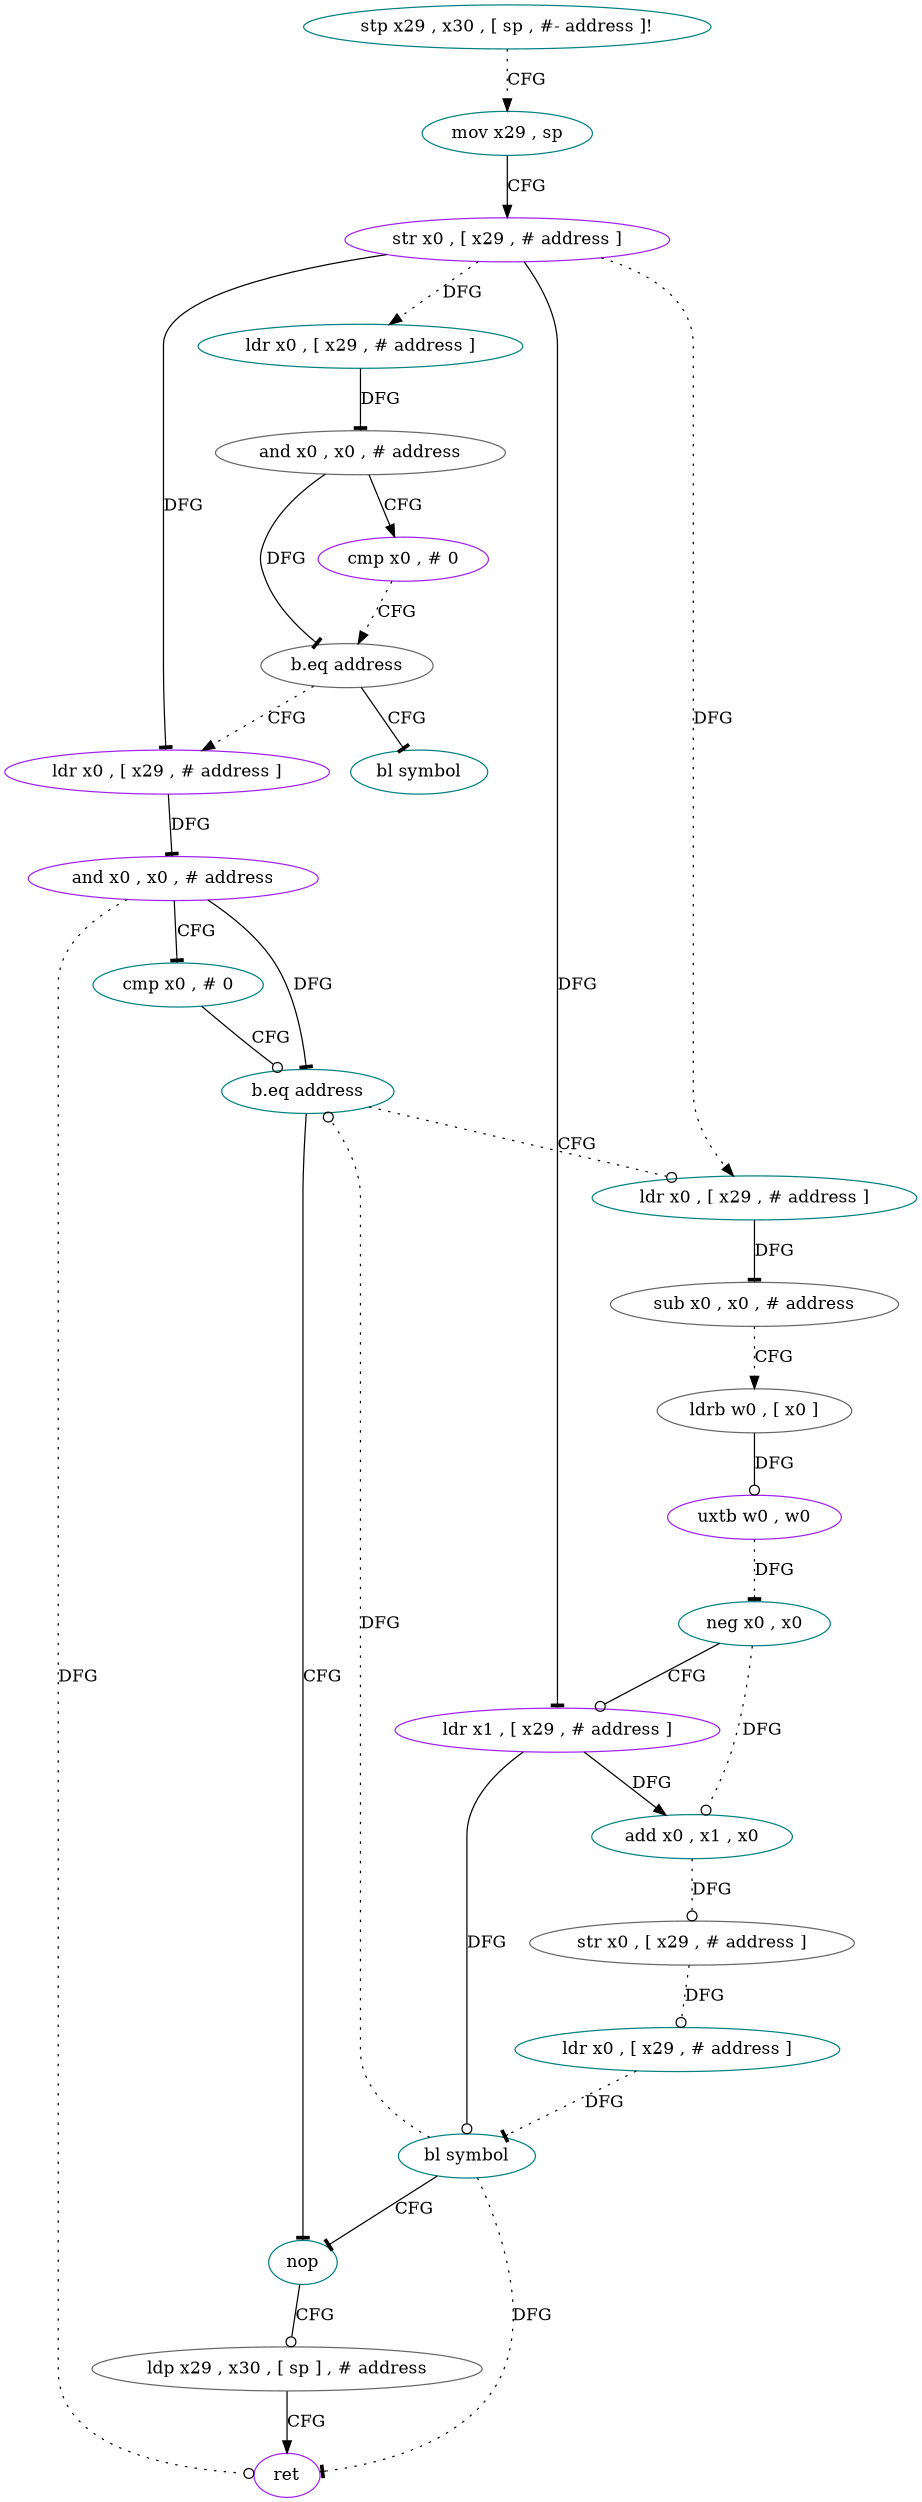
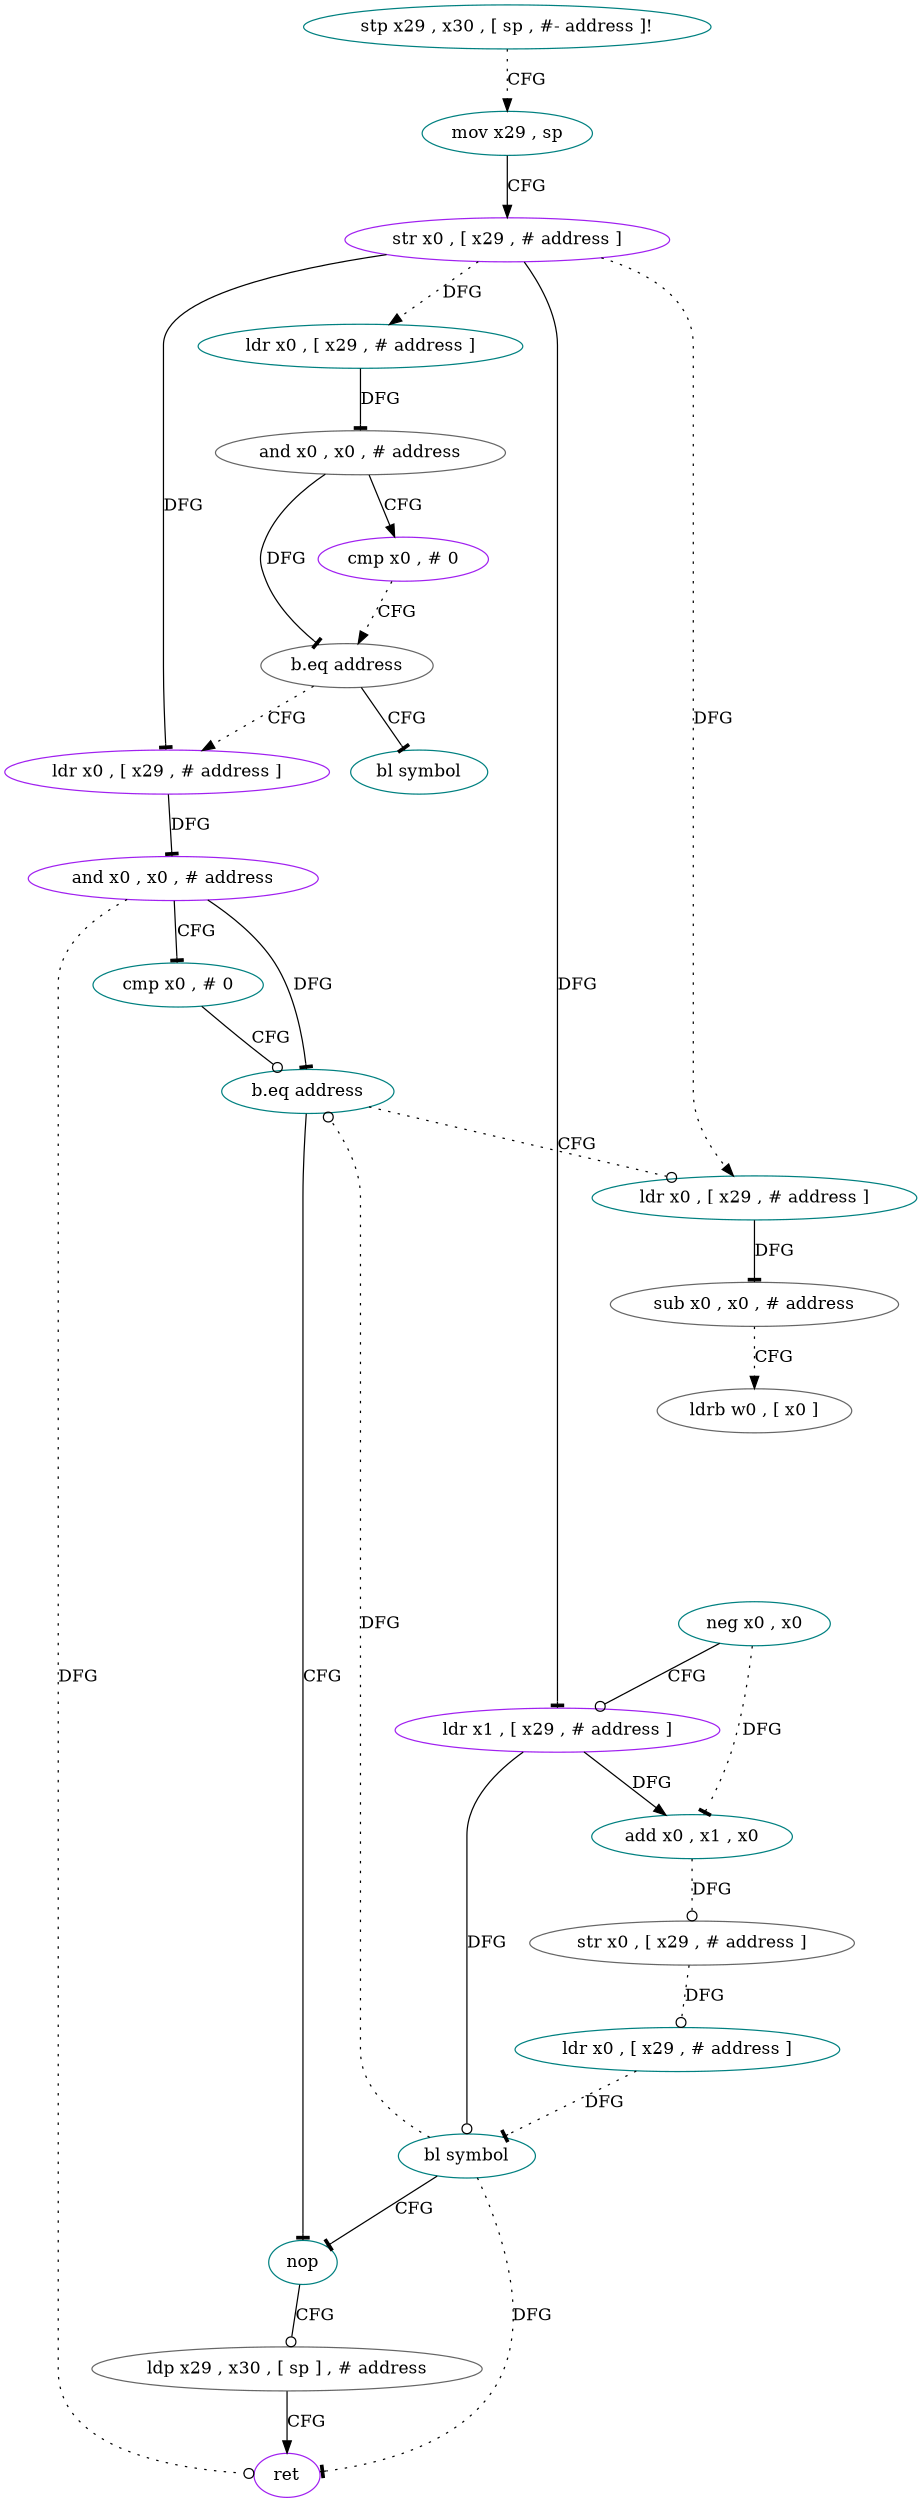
(754, 1517) -> none
(738, 1728) -> (738, 1728)
